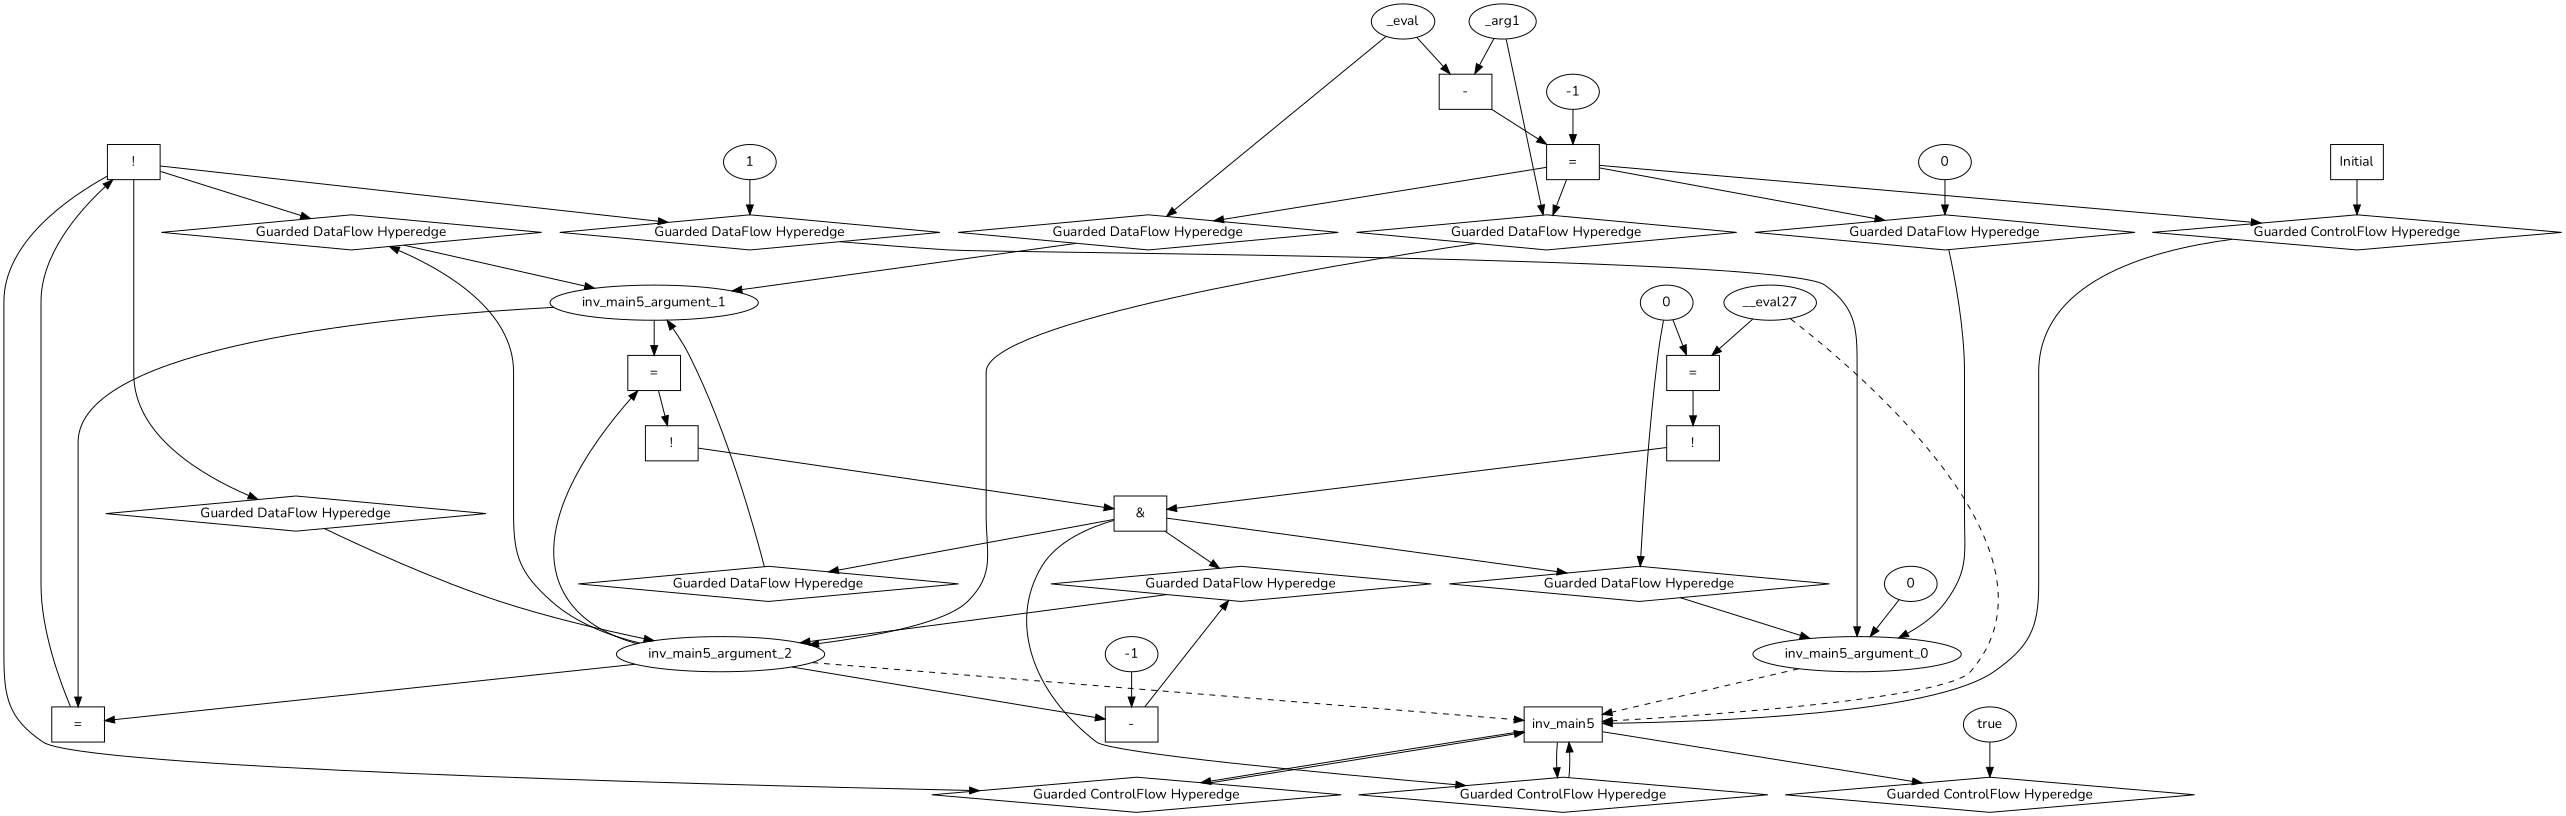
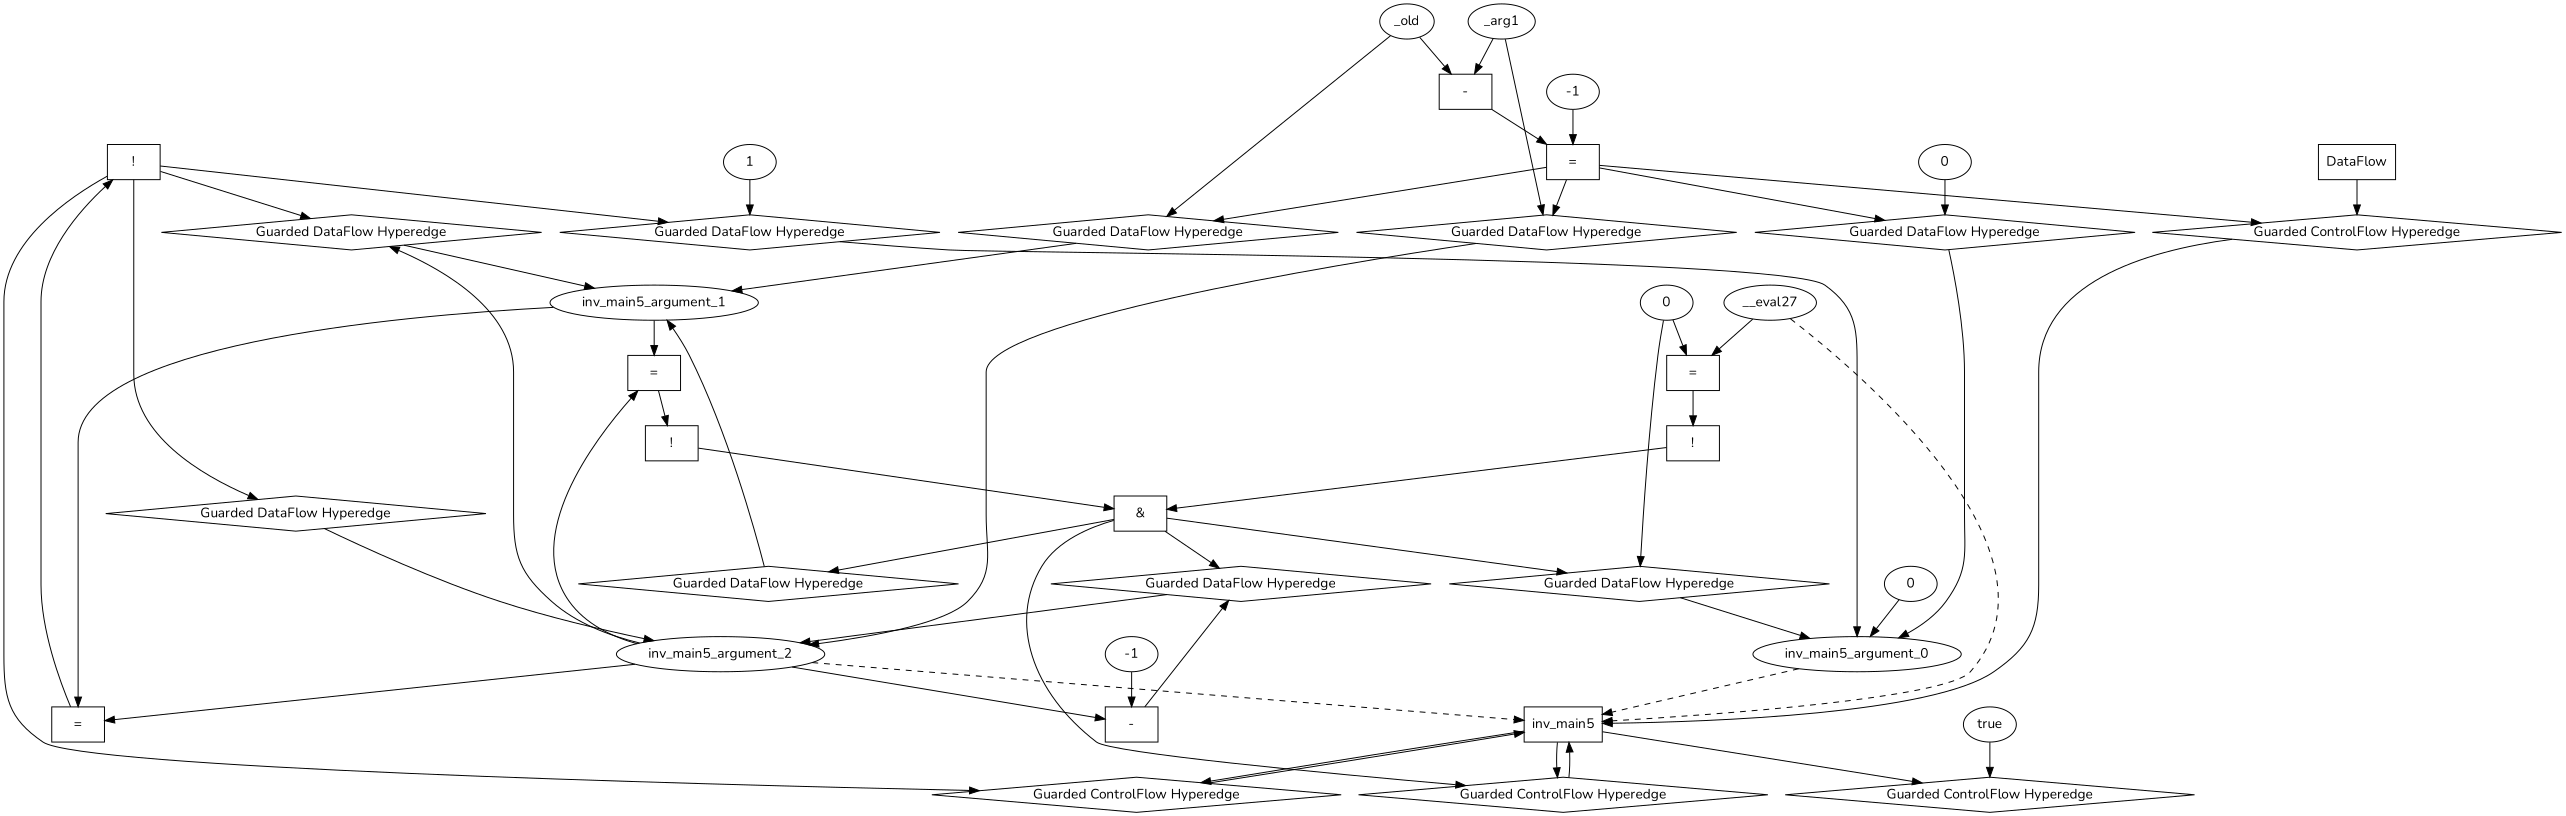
(1403, 21) -> (1407, 21)
(2357, 162) -> (2357, 162)
